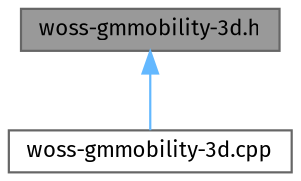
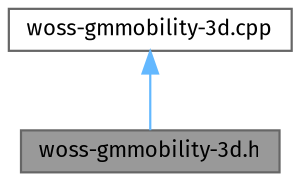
(150, 102) -> (150, 102)
